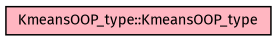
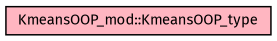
(138, 21) -> (138, 21)
